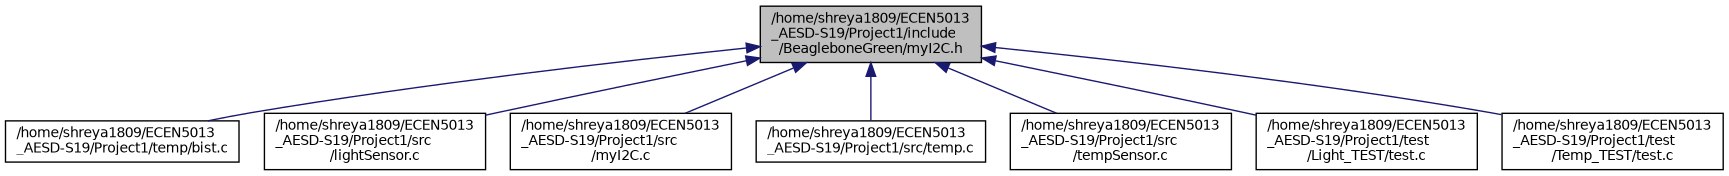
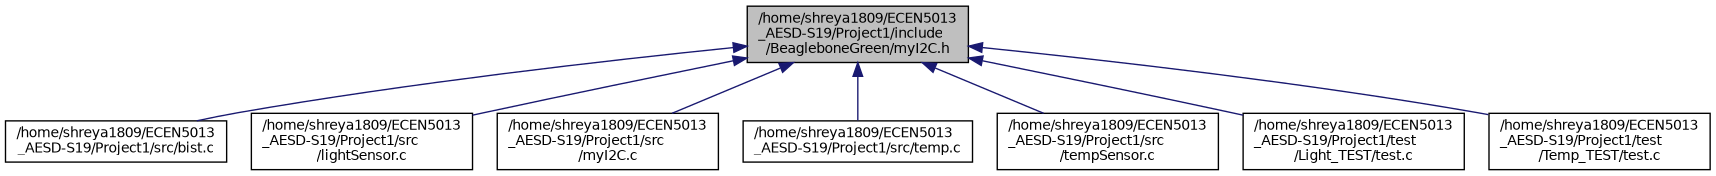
(122, 141) -> (116, 141)
